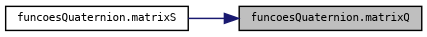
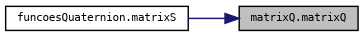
(330, 18) -> (299, 18)
